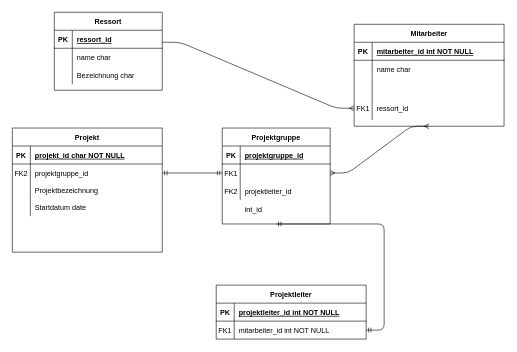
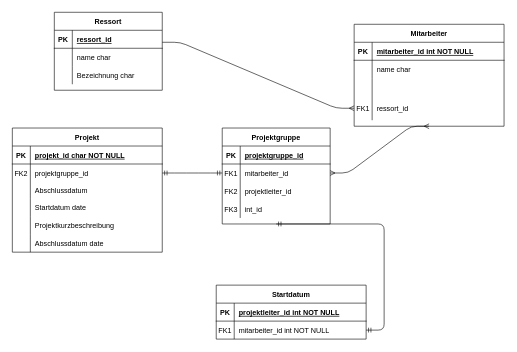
none -> (285, 173)
(70, 191) -> (62, 191)
none -> (231, 209)
none -> (96, 225)
none -> (96, 243)
(291, 295) -> (291, 295)
